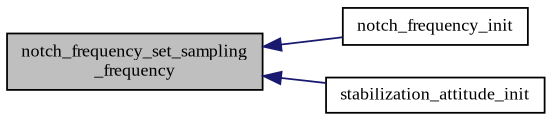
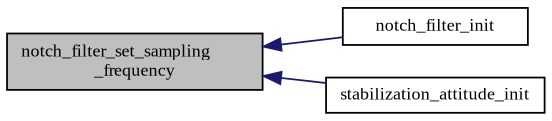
(435, 26) -> (435, 26)
(135, 62) -> (135, 62)
